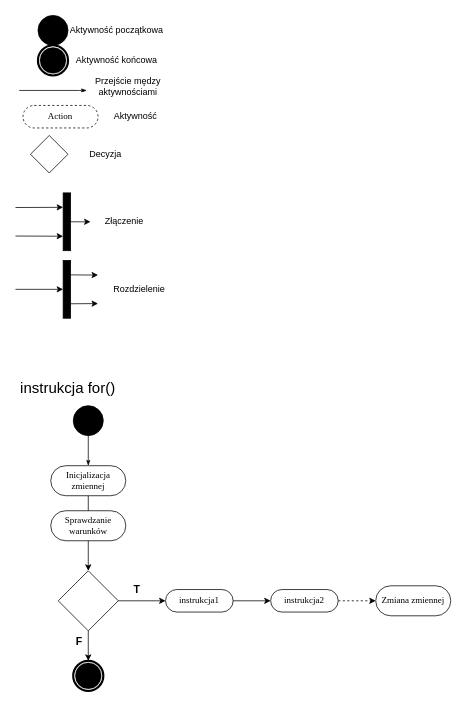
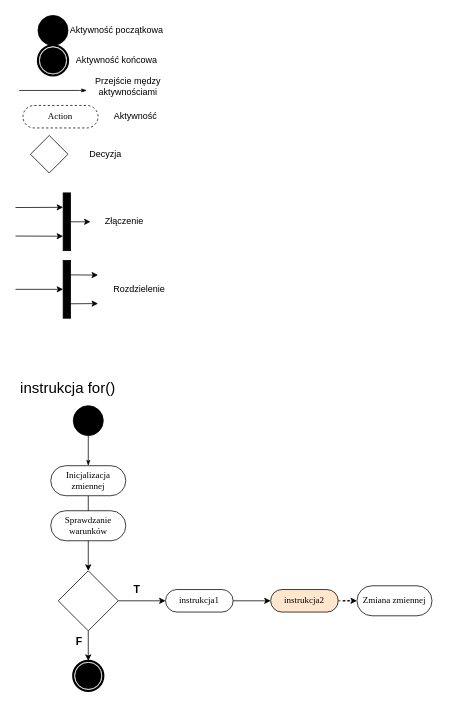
(304, 600) -> (304, 600)
(413, 600) -> (394, 600)
